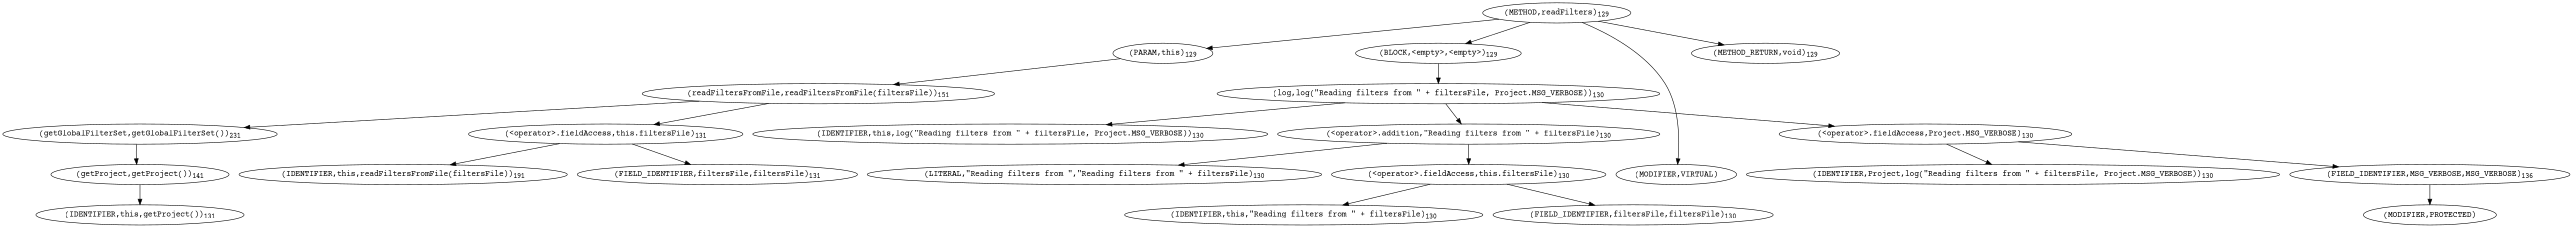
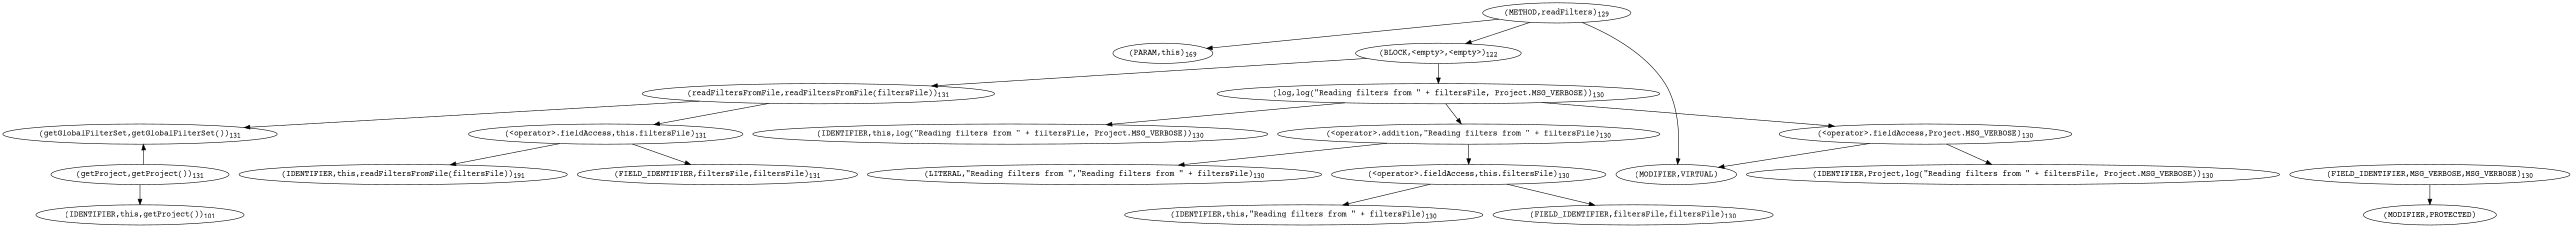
(1191, 52) -> (1191, 52)
(1492, 52) -> (1492, 52)
(1766, 53) -> none
(1010, 71) -> (1152, 72)
(944, 93) -> (944, 93)
(235, 133) -> (235, 133)
(136, 152) -> (144, 157)
(2176, 154) -> (1797, 155)
(198, 174) -> (198, 174)
(2527, 174) -> (2527, 174)
(210, 214) -> (210, 214)
